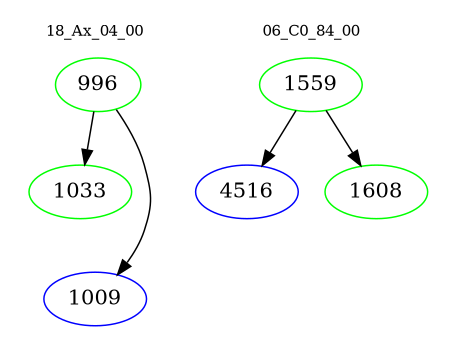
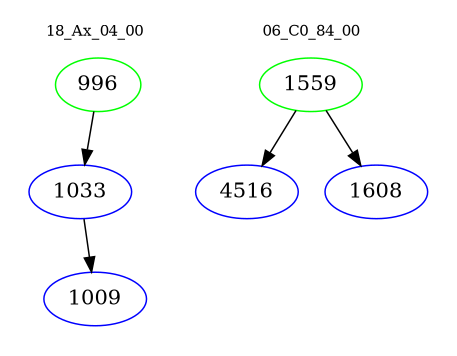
(149, 185) -> (87, 238)
(80, 192) -> (80, 192)
(376, 192) -> (376, 192)
